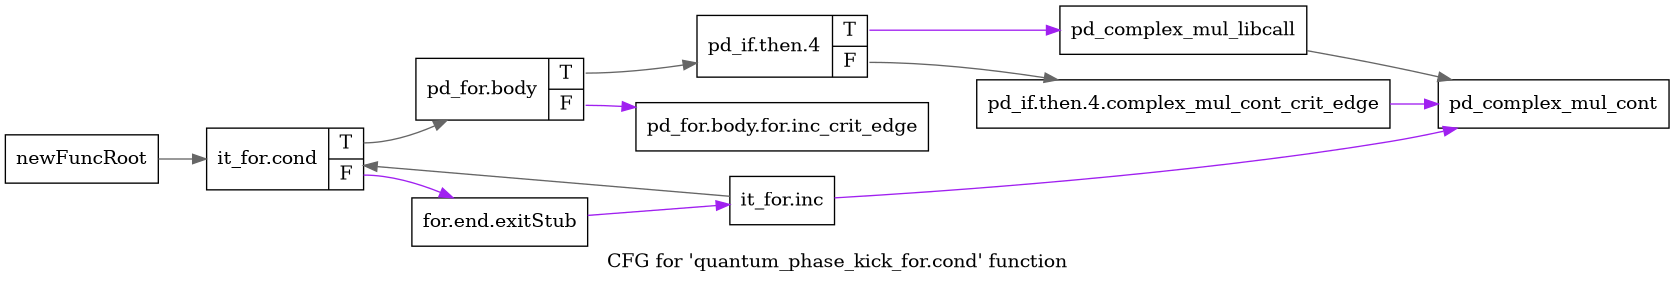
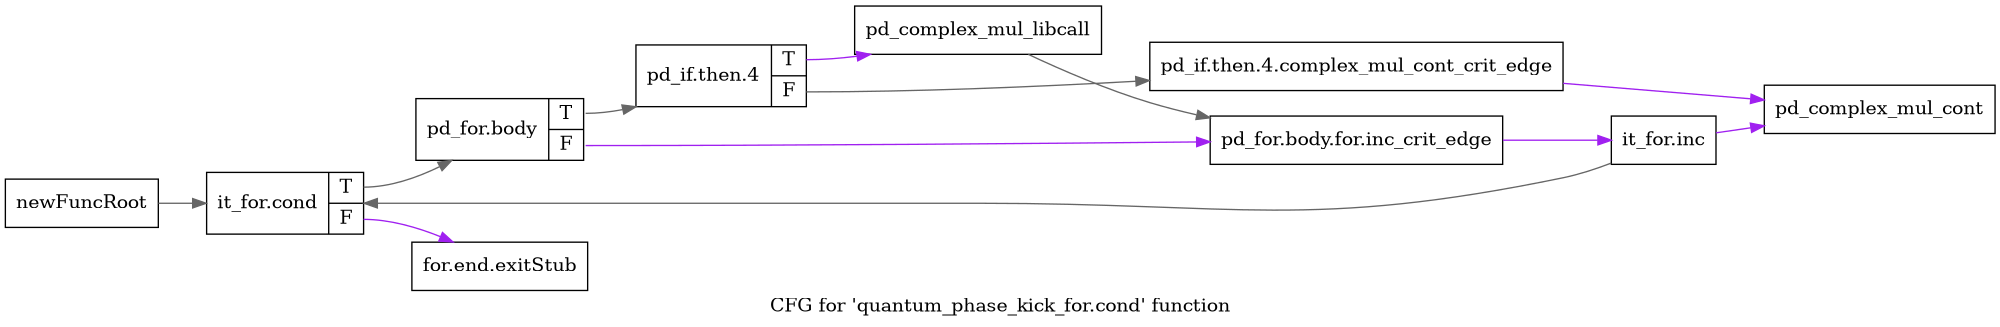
(1373, 63) -> (1115, 91)
(652, 210) -> (1550, 140)
